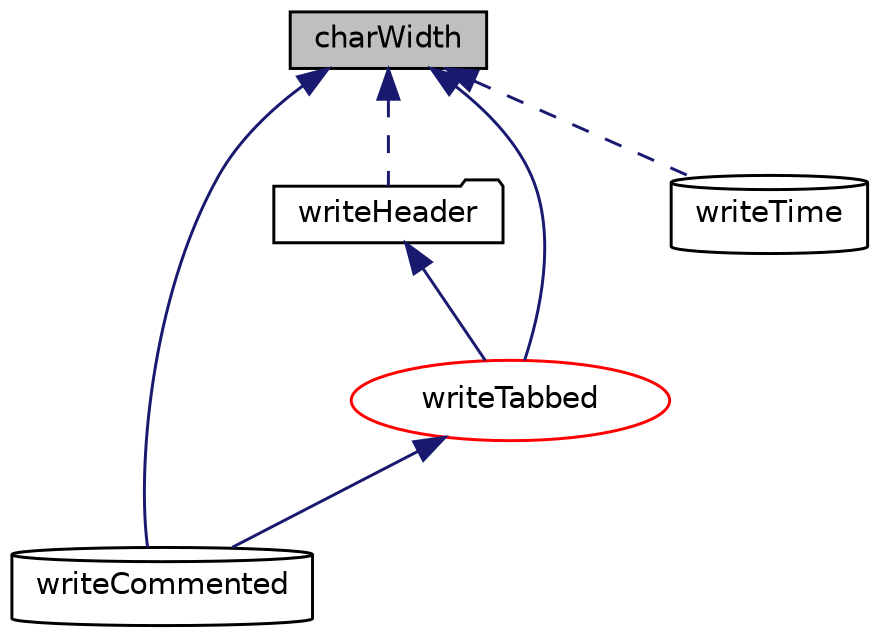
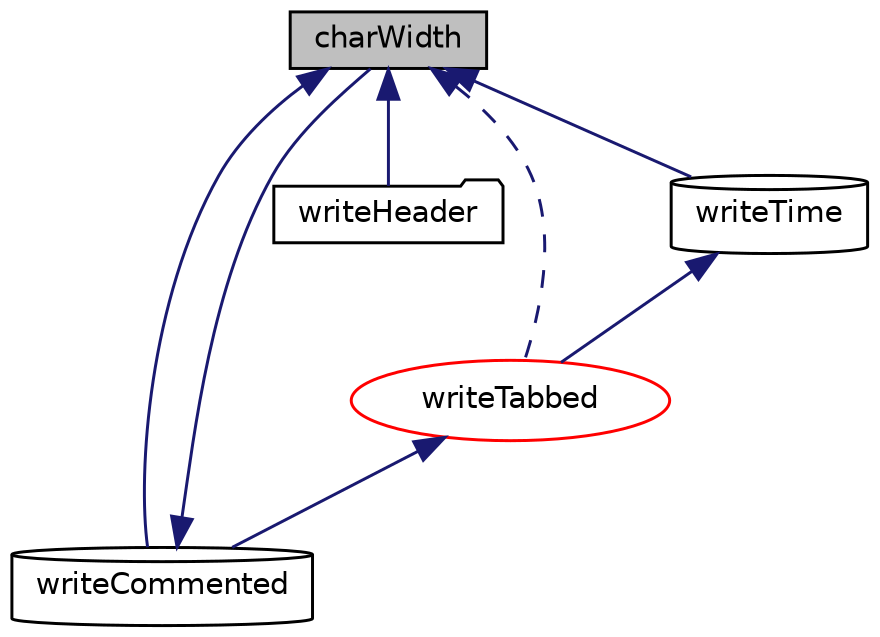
(583, 129) -> (583, 129)
(388, 143) -> (388, 143)
(541, 210) -> (541, 210)
none -> (231, 272)
(454, 315) -> (626, 317)
